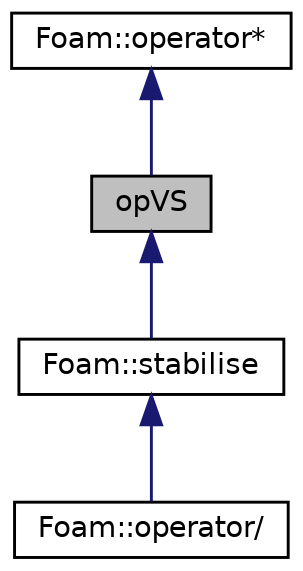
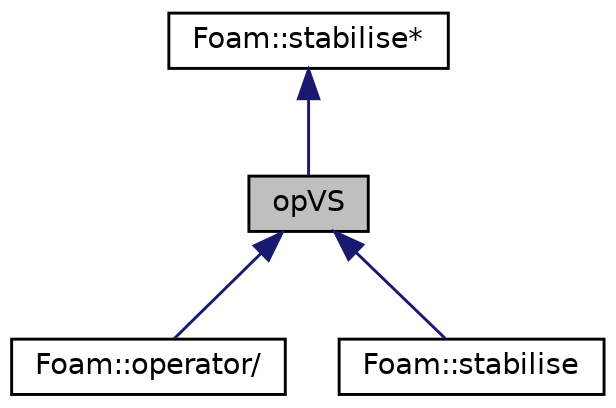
(151, 41) -> (309, 41)
(151, 464) -> (218, 296)
